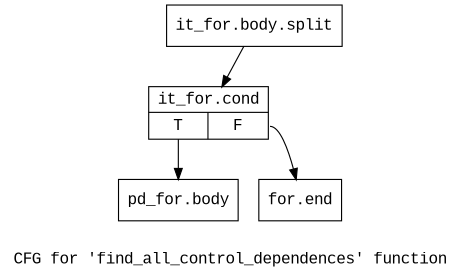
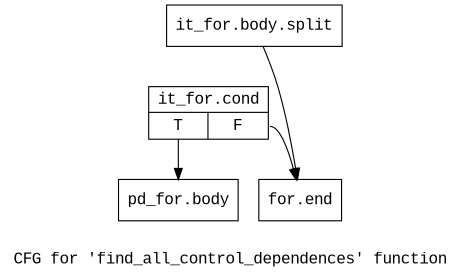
(236, 62) -> (283, 106)
